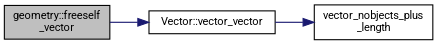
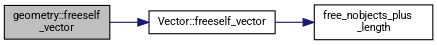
(212, 22) -> (212, 22)
(374, 22) -> (374, 22)
